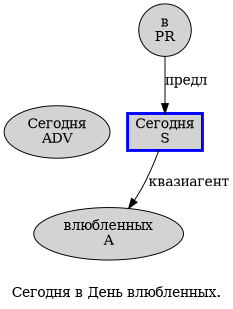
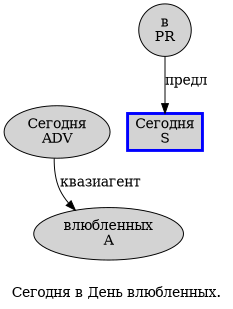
(148, 176) -> (57, 182)
